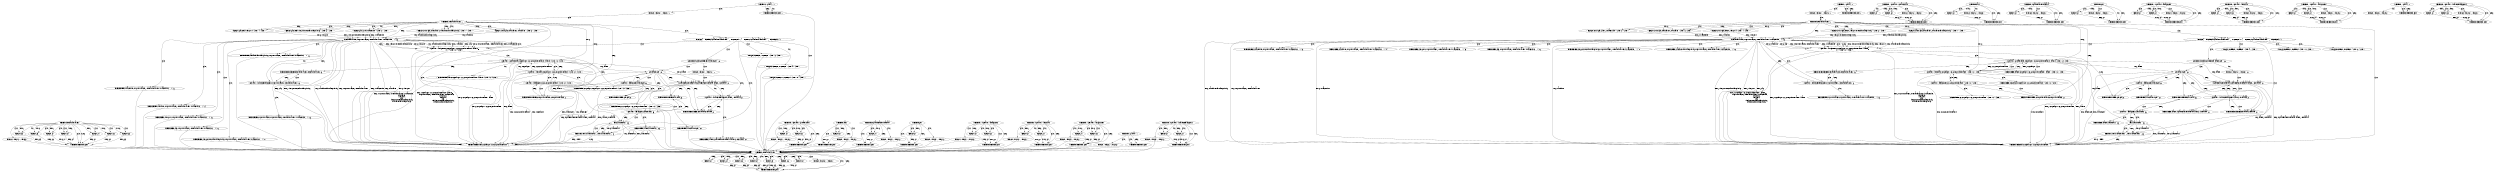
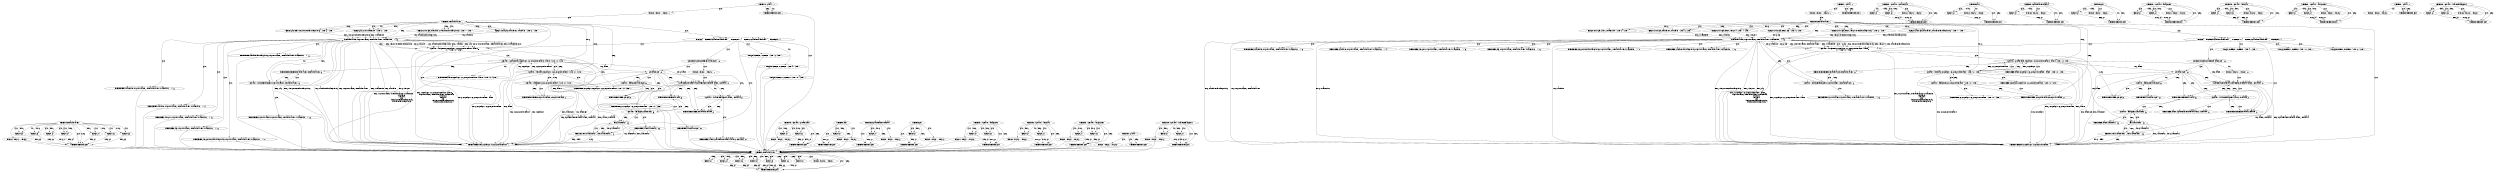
(249, 31) -> none
none -> (1785, 31)
